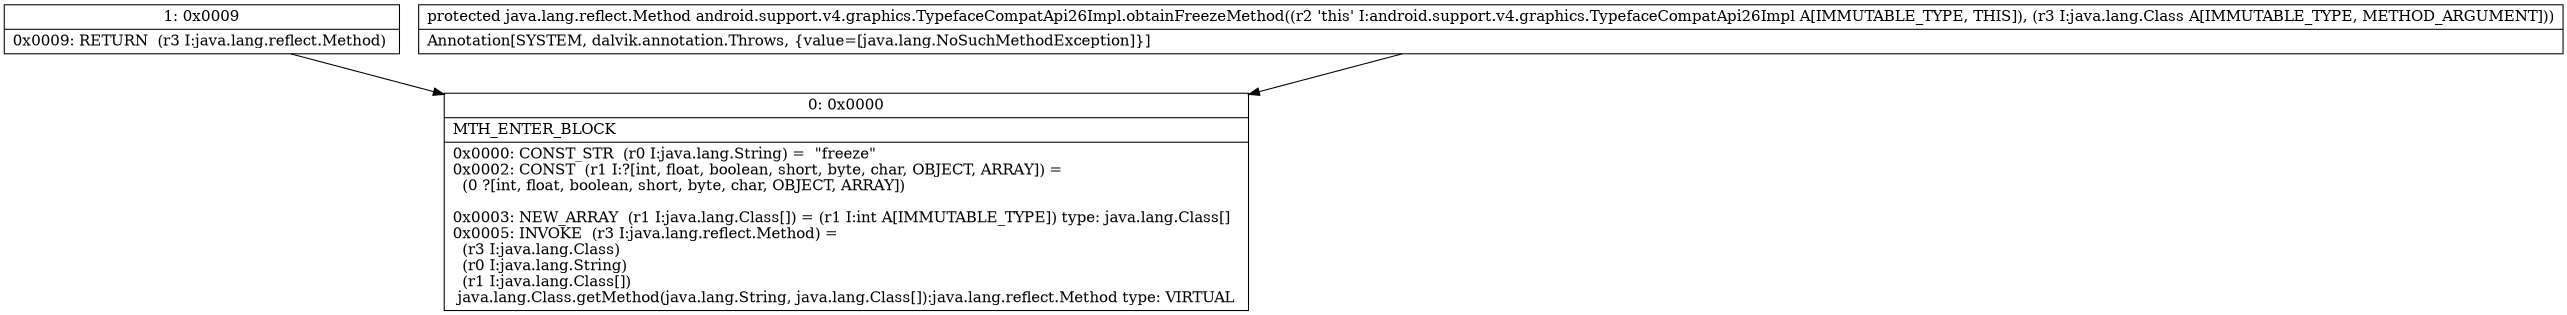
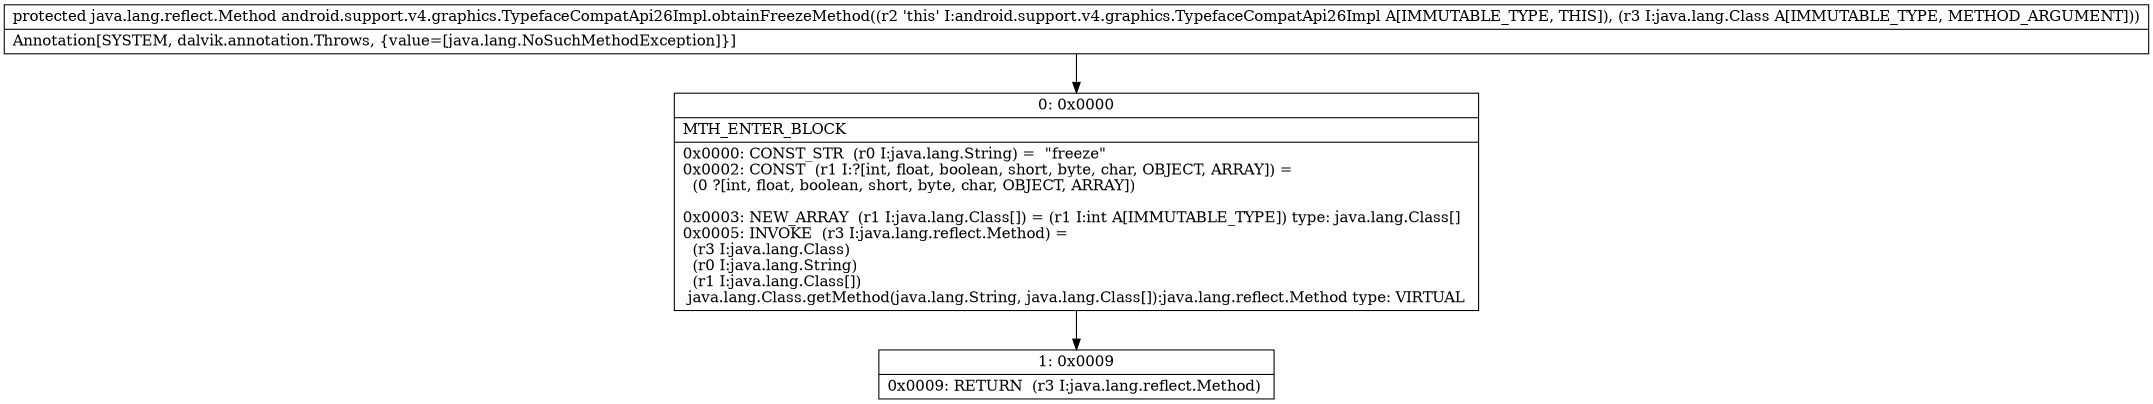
(362, 73) -> (1076, 325)
